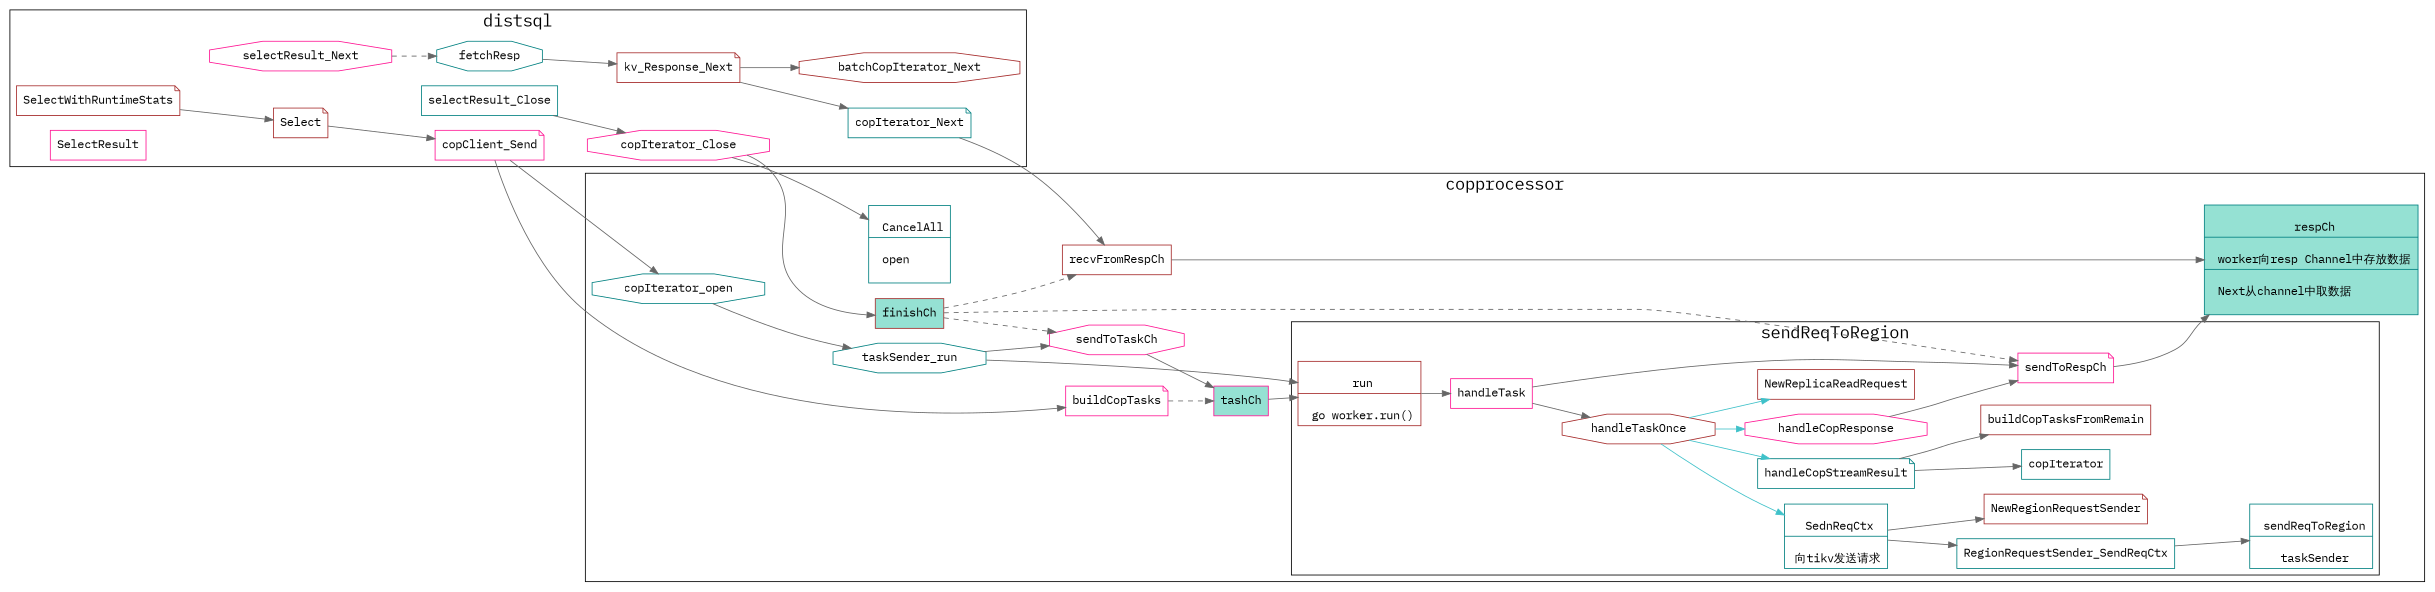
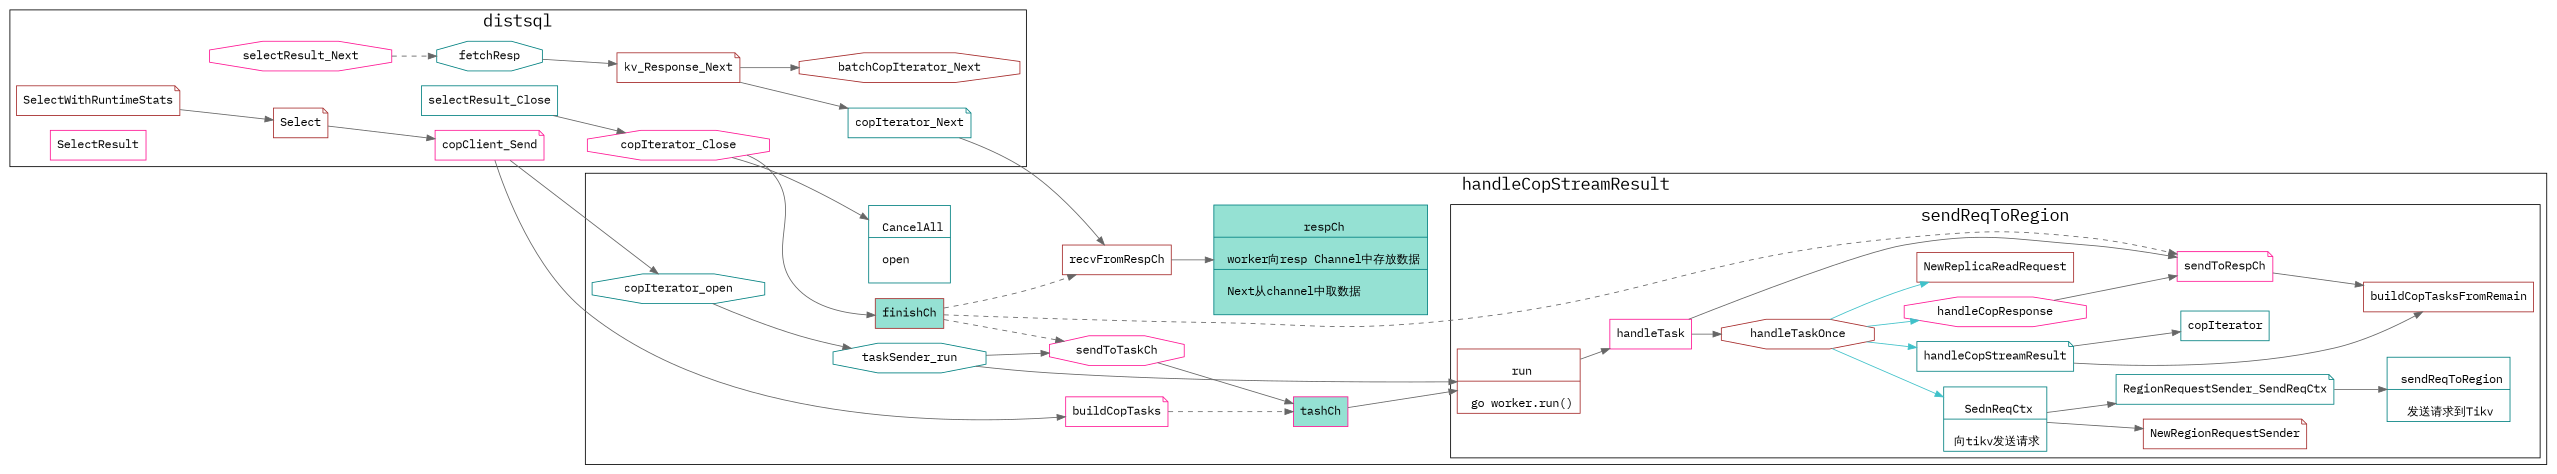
(1505, 186) -> (1566, 186)
(2164, 355) -> (2314, 279)
(2066, 554) -> (2225, 389)
(2311, 559) -> (2449, 412)
